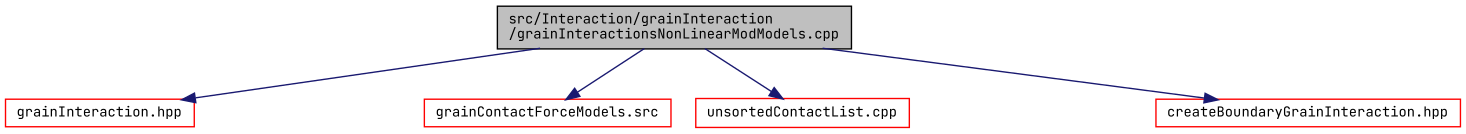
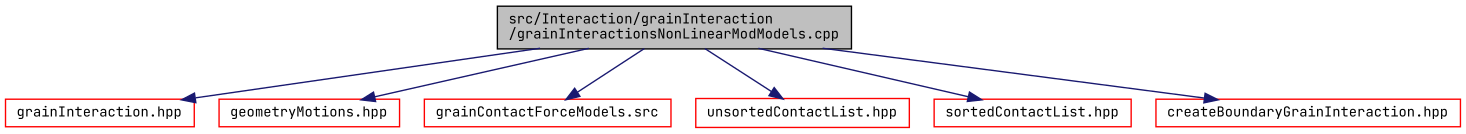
none -> (309, 113)
(803, 113) -> (803, 113)
none -> (1033, 113)
